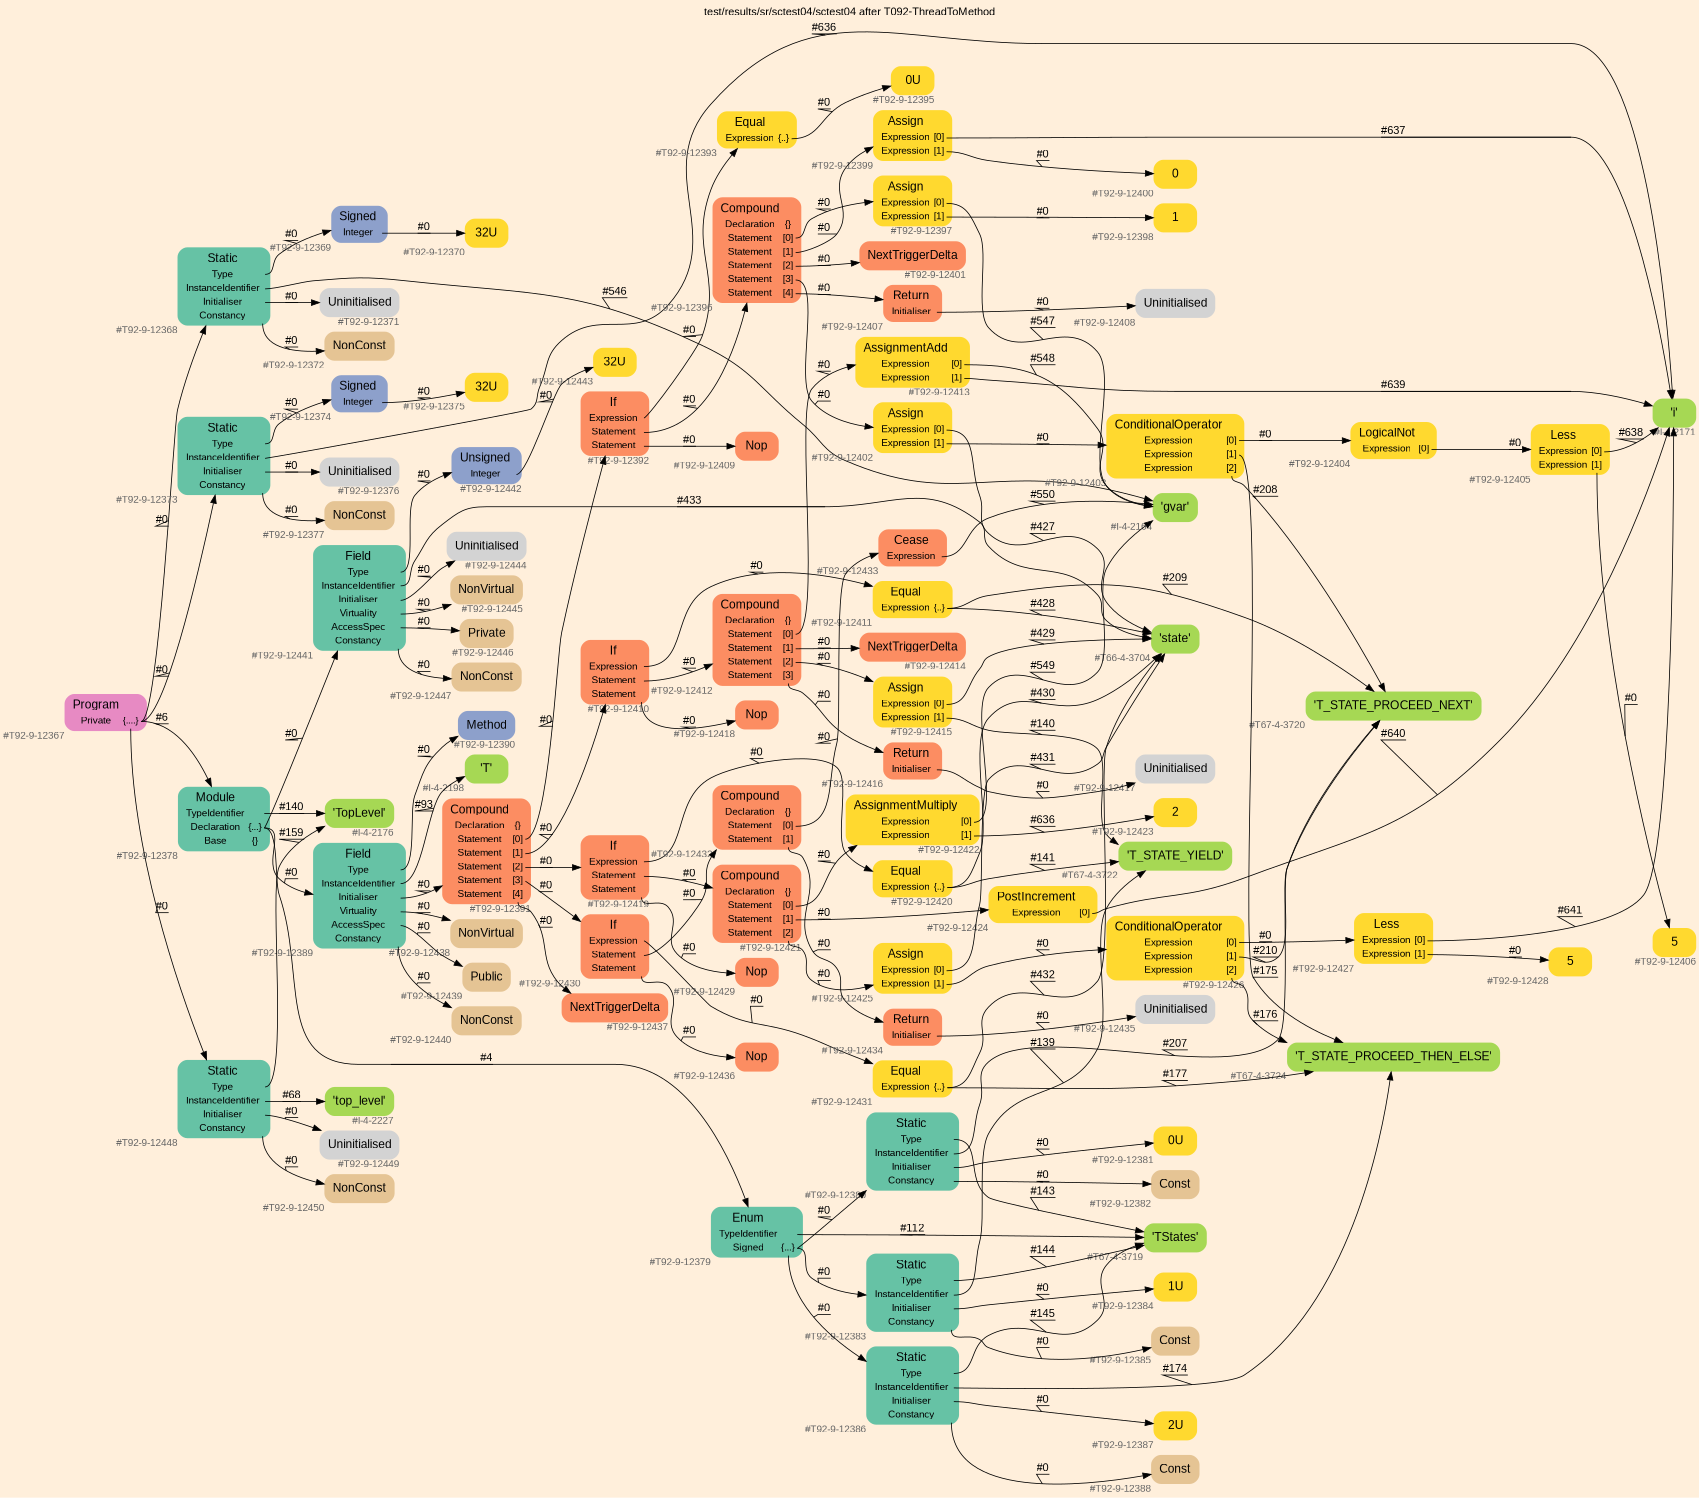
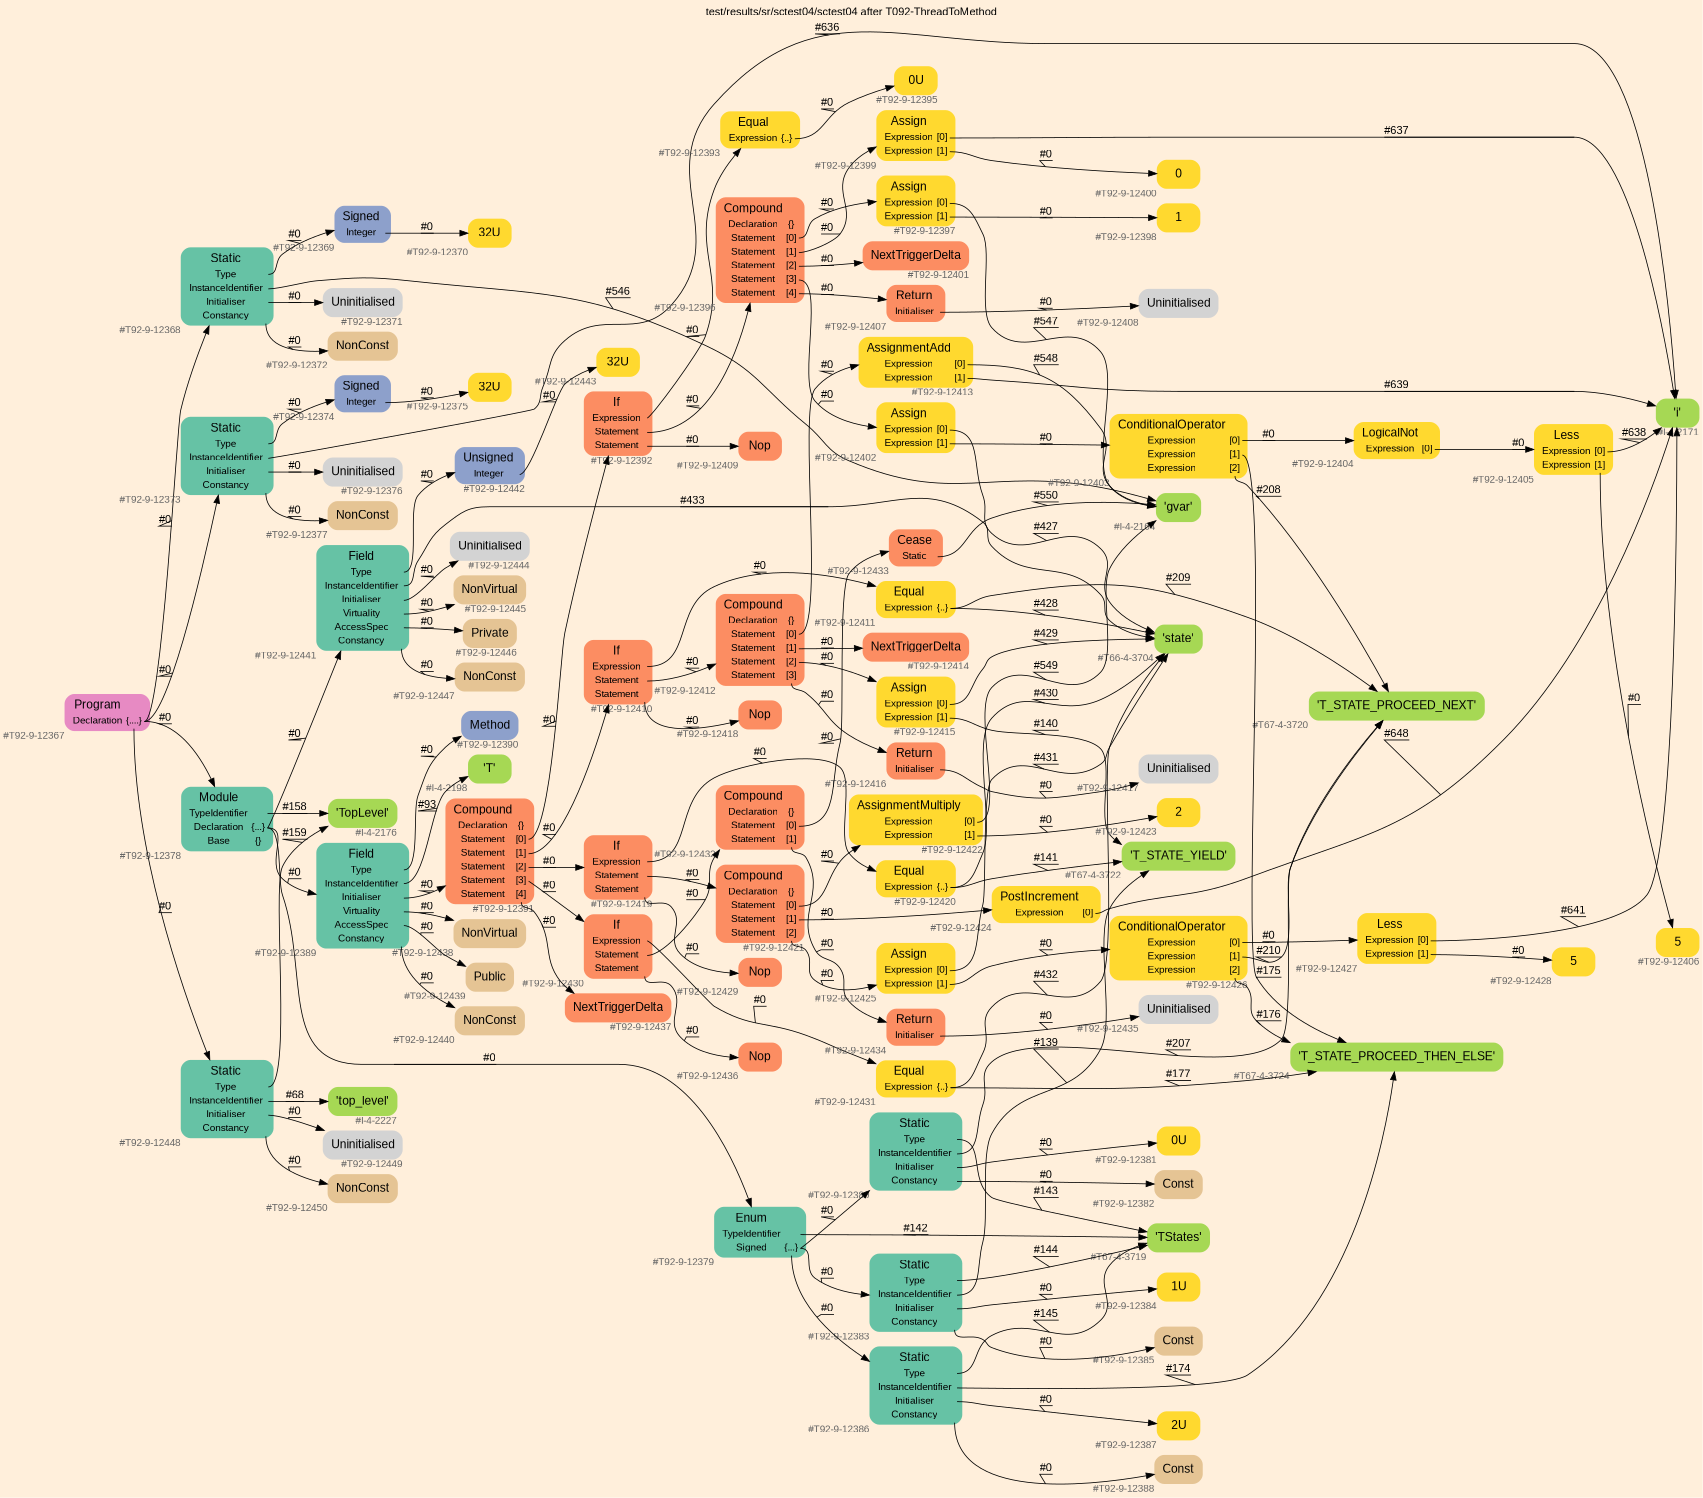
(911, 556) -> (915, 556)
(162, 718) -> (165, 718)
(96, 721) -> (98, 721)
(1394, 734) -> (1397, 734)
(292, 807) -> (295, 807)
(1043, 820) -> (1046, 820)
(487, 1058) -> (490, 1058)
(913, 1229) -> (916, 1229)
